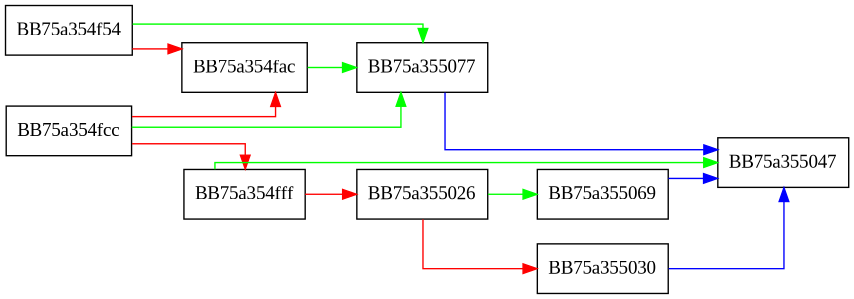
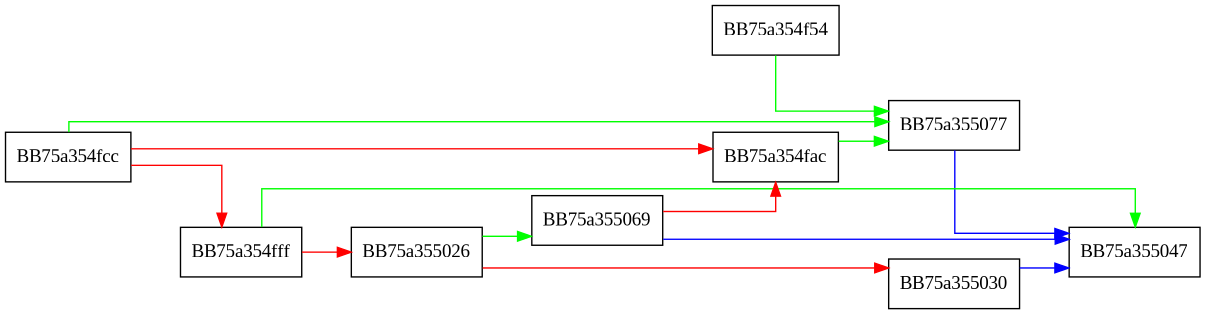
(150, 49) -> (727, 211)
